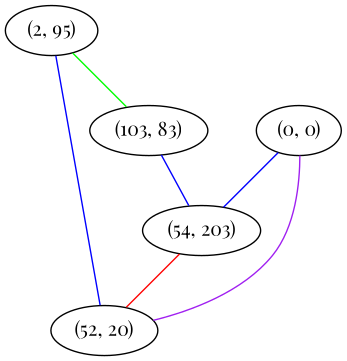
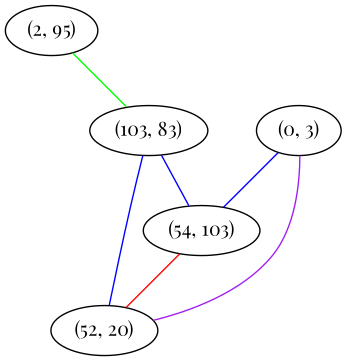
(299, 131) -> (299, 131)
(78, 180) -> (125, 230)
(202, 231) -> (202, 231)
